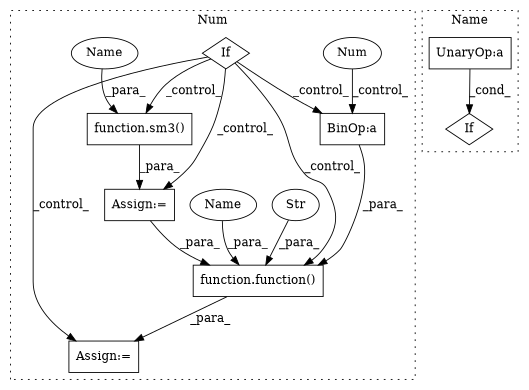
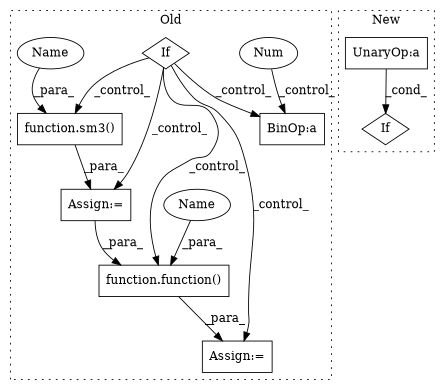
(213, 20) -> (171, 20)
(470, 20) -> (386, 20)
(296, 205) -> none
(359, 208) -> none
